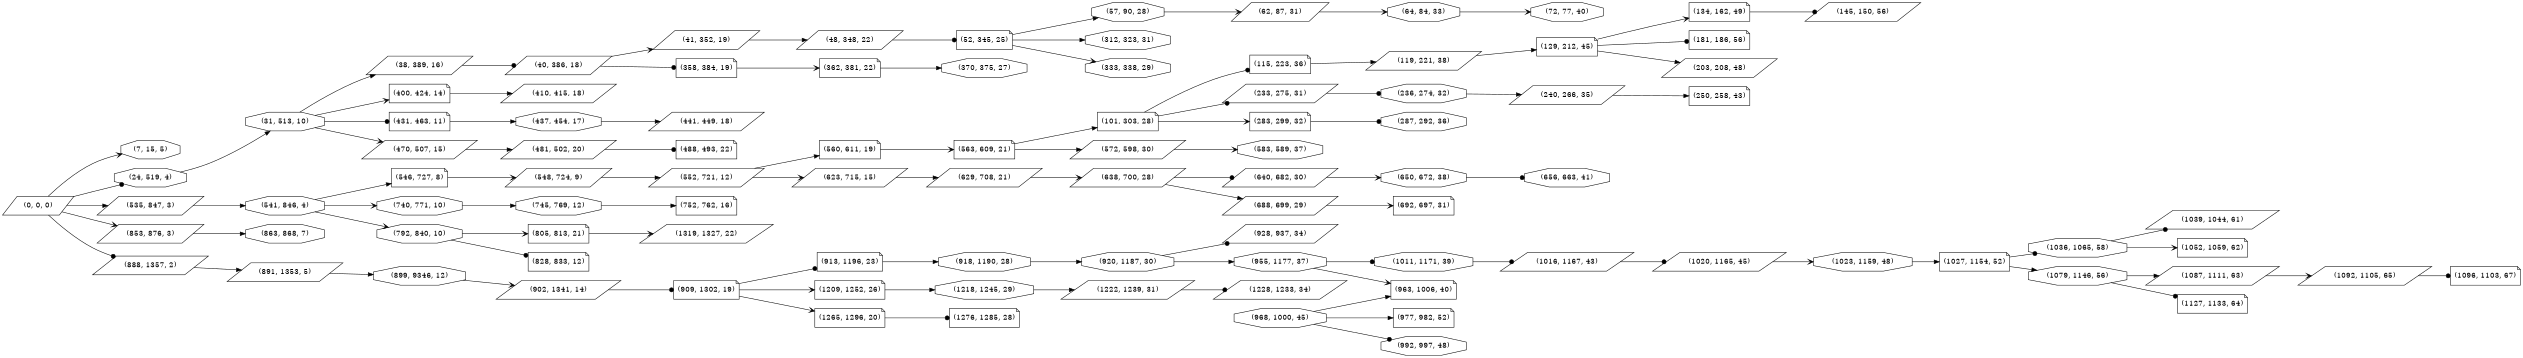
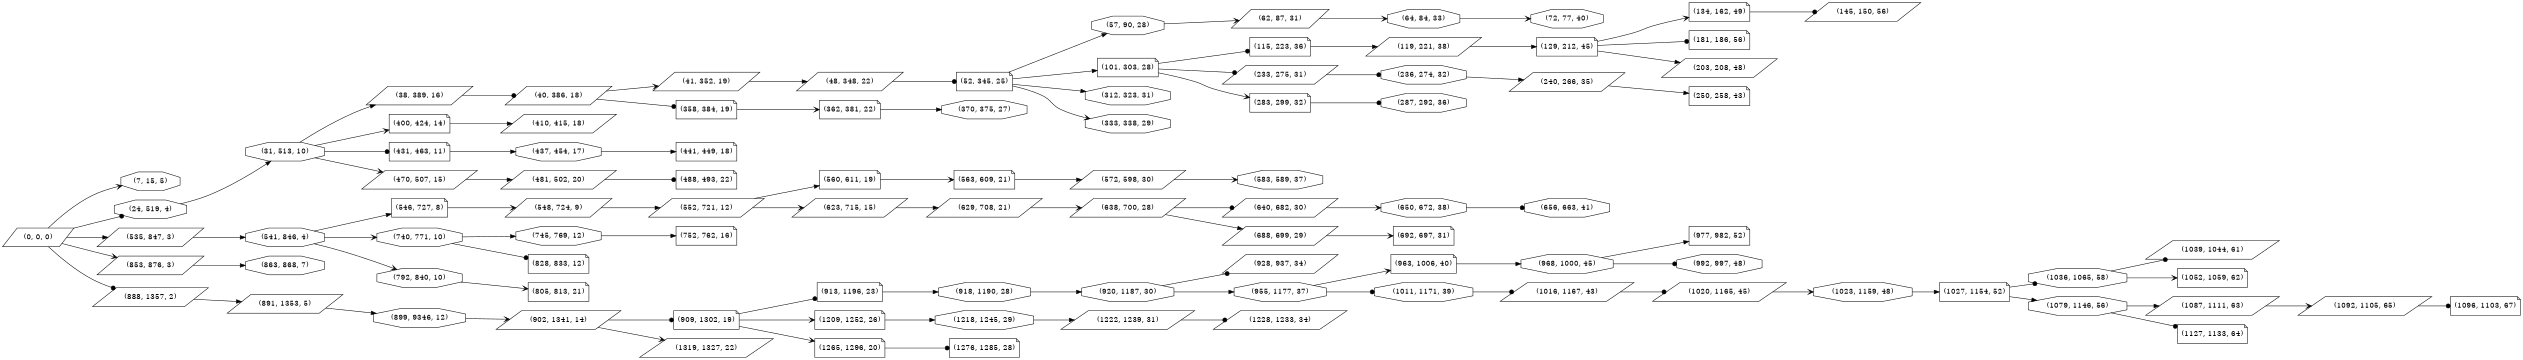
(706, 122) -> (706, 152)
(1054, 136) -> (1052, 75)
(618, 234) -> (629, 333)
(488, 247) -> (488, 250)
(1350, 304) -> (1486, 264)
